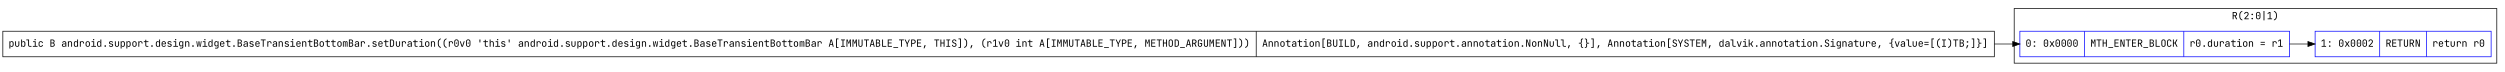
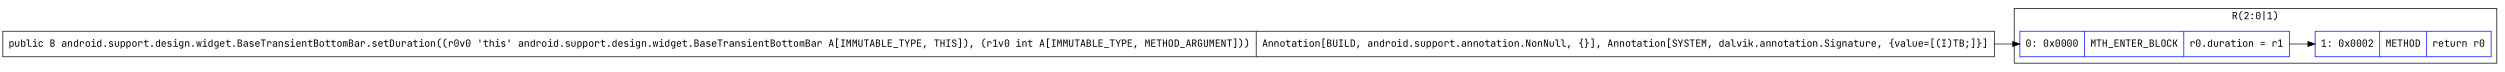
(2403, 44) -> (2403, 44)
